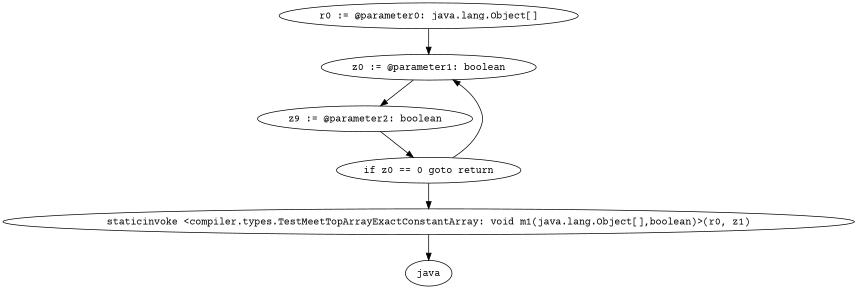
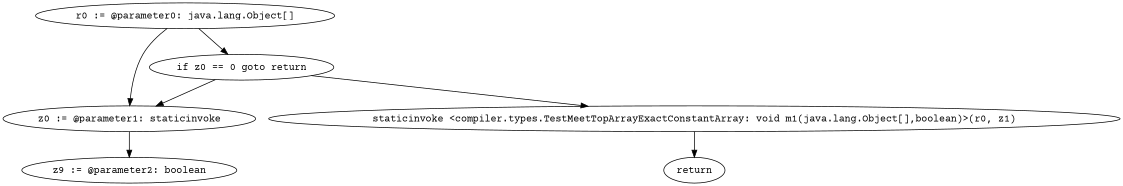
(429, 67) -> (129, 119)
(394, 142) -> (211, 39)
(429, 273) -> (694, 170)
